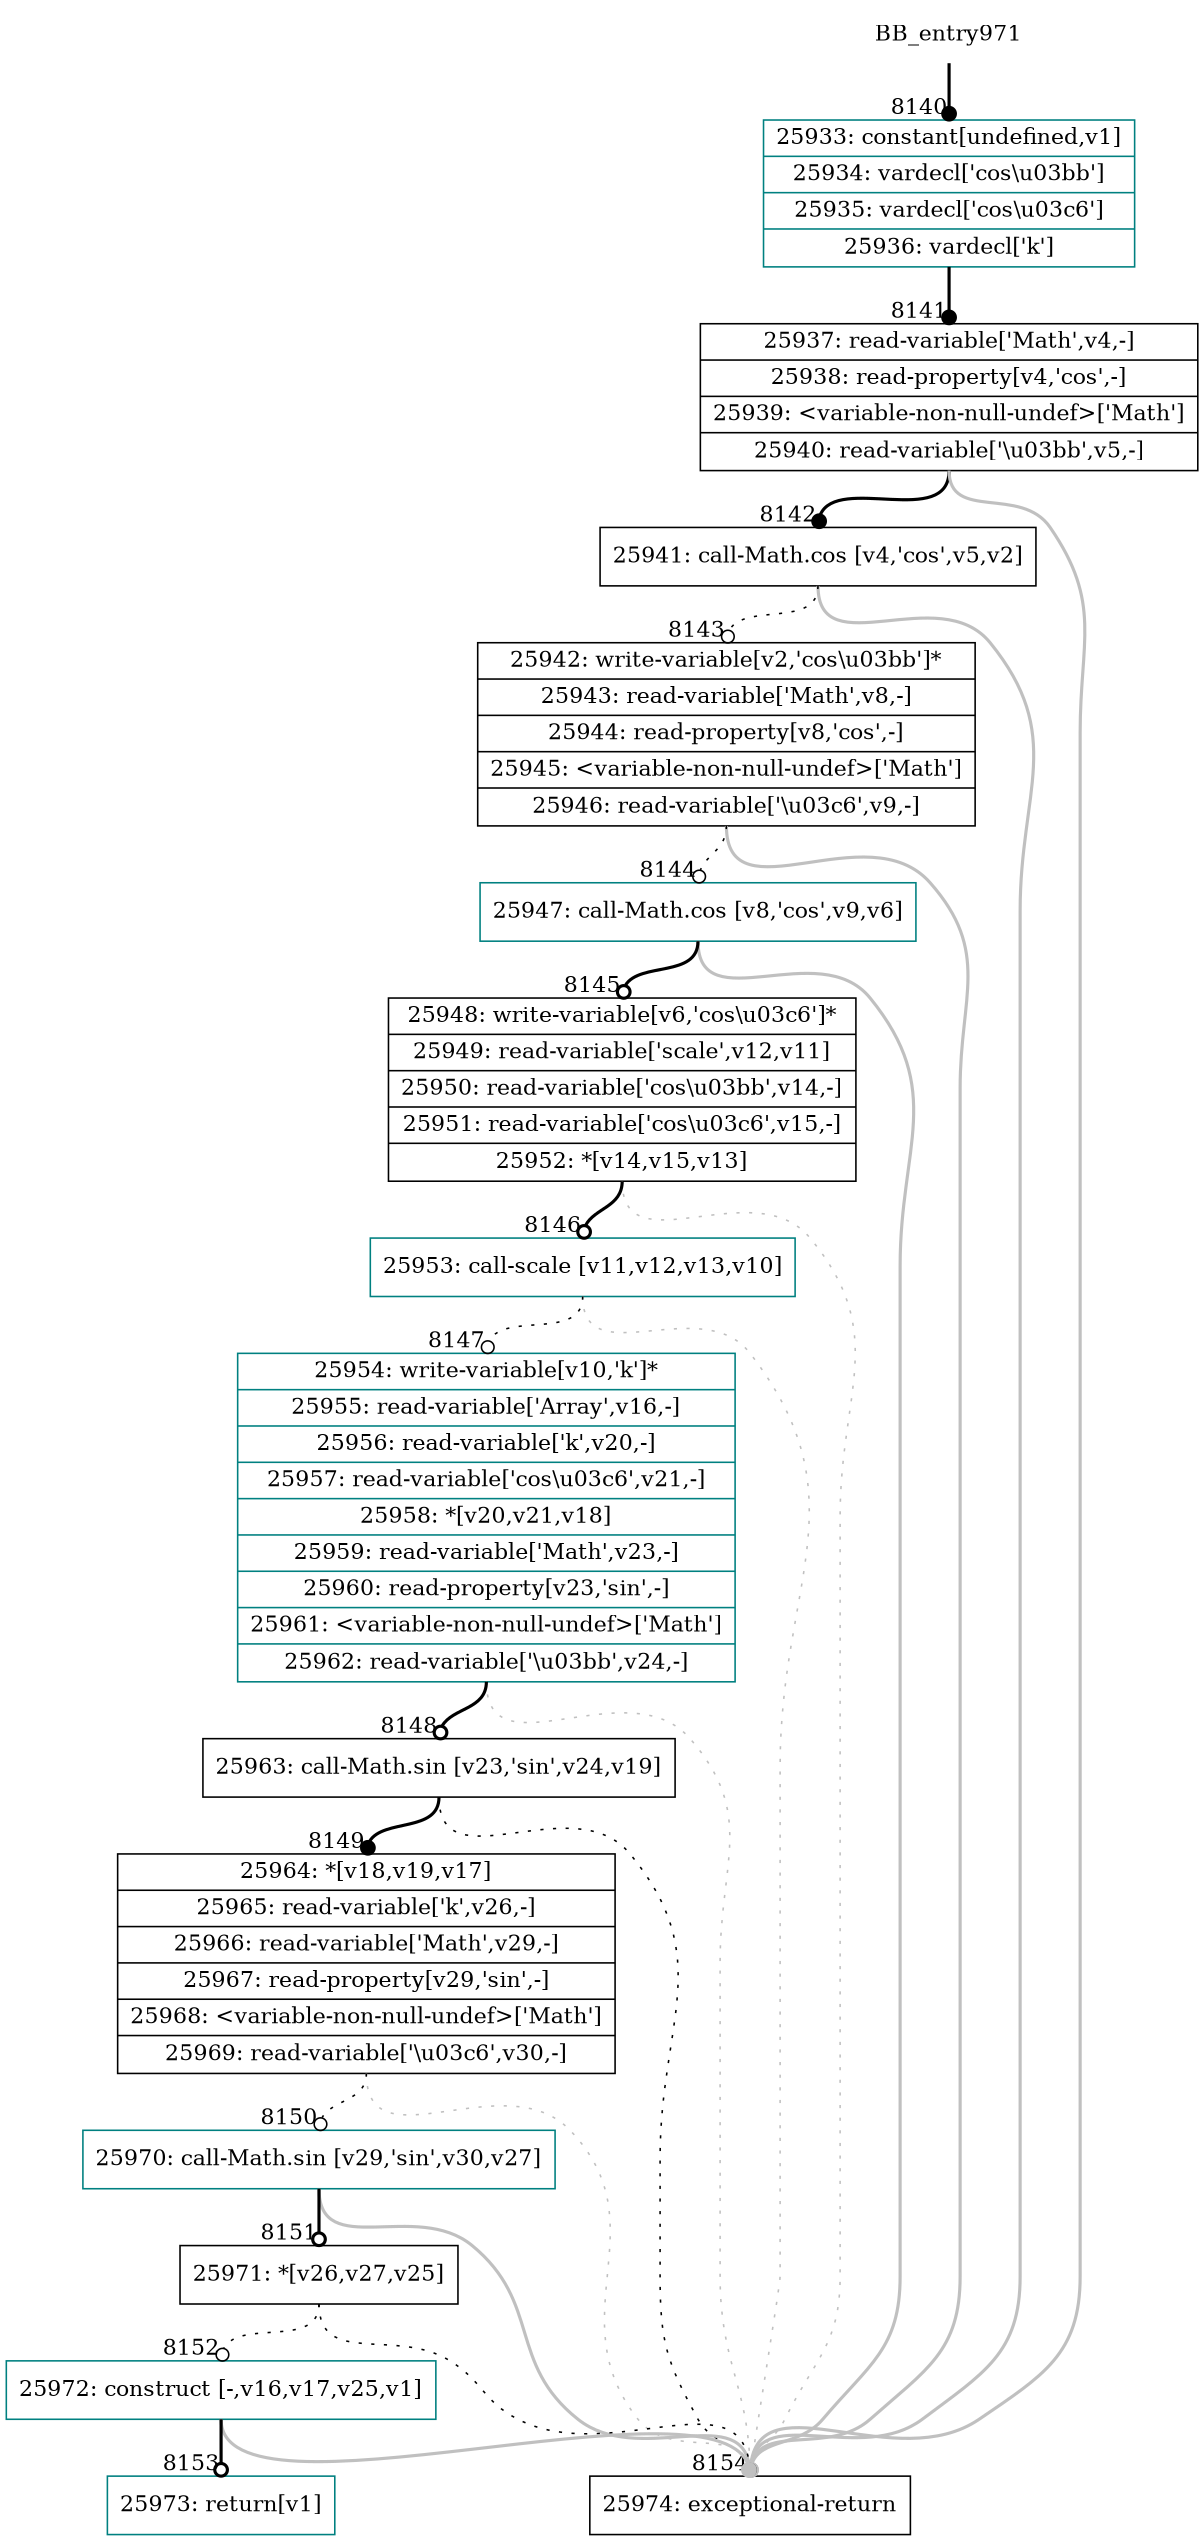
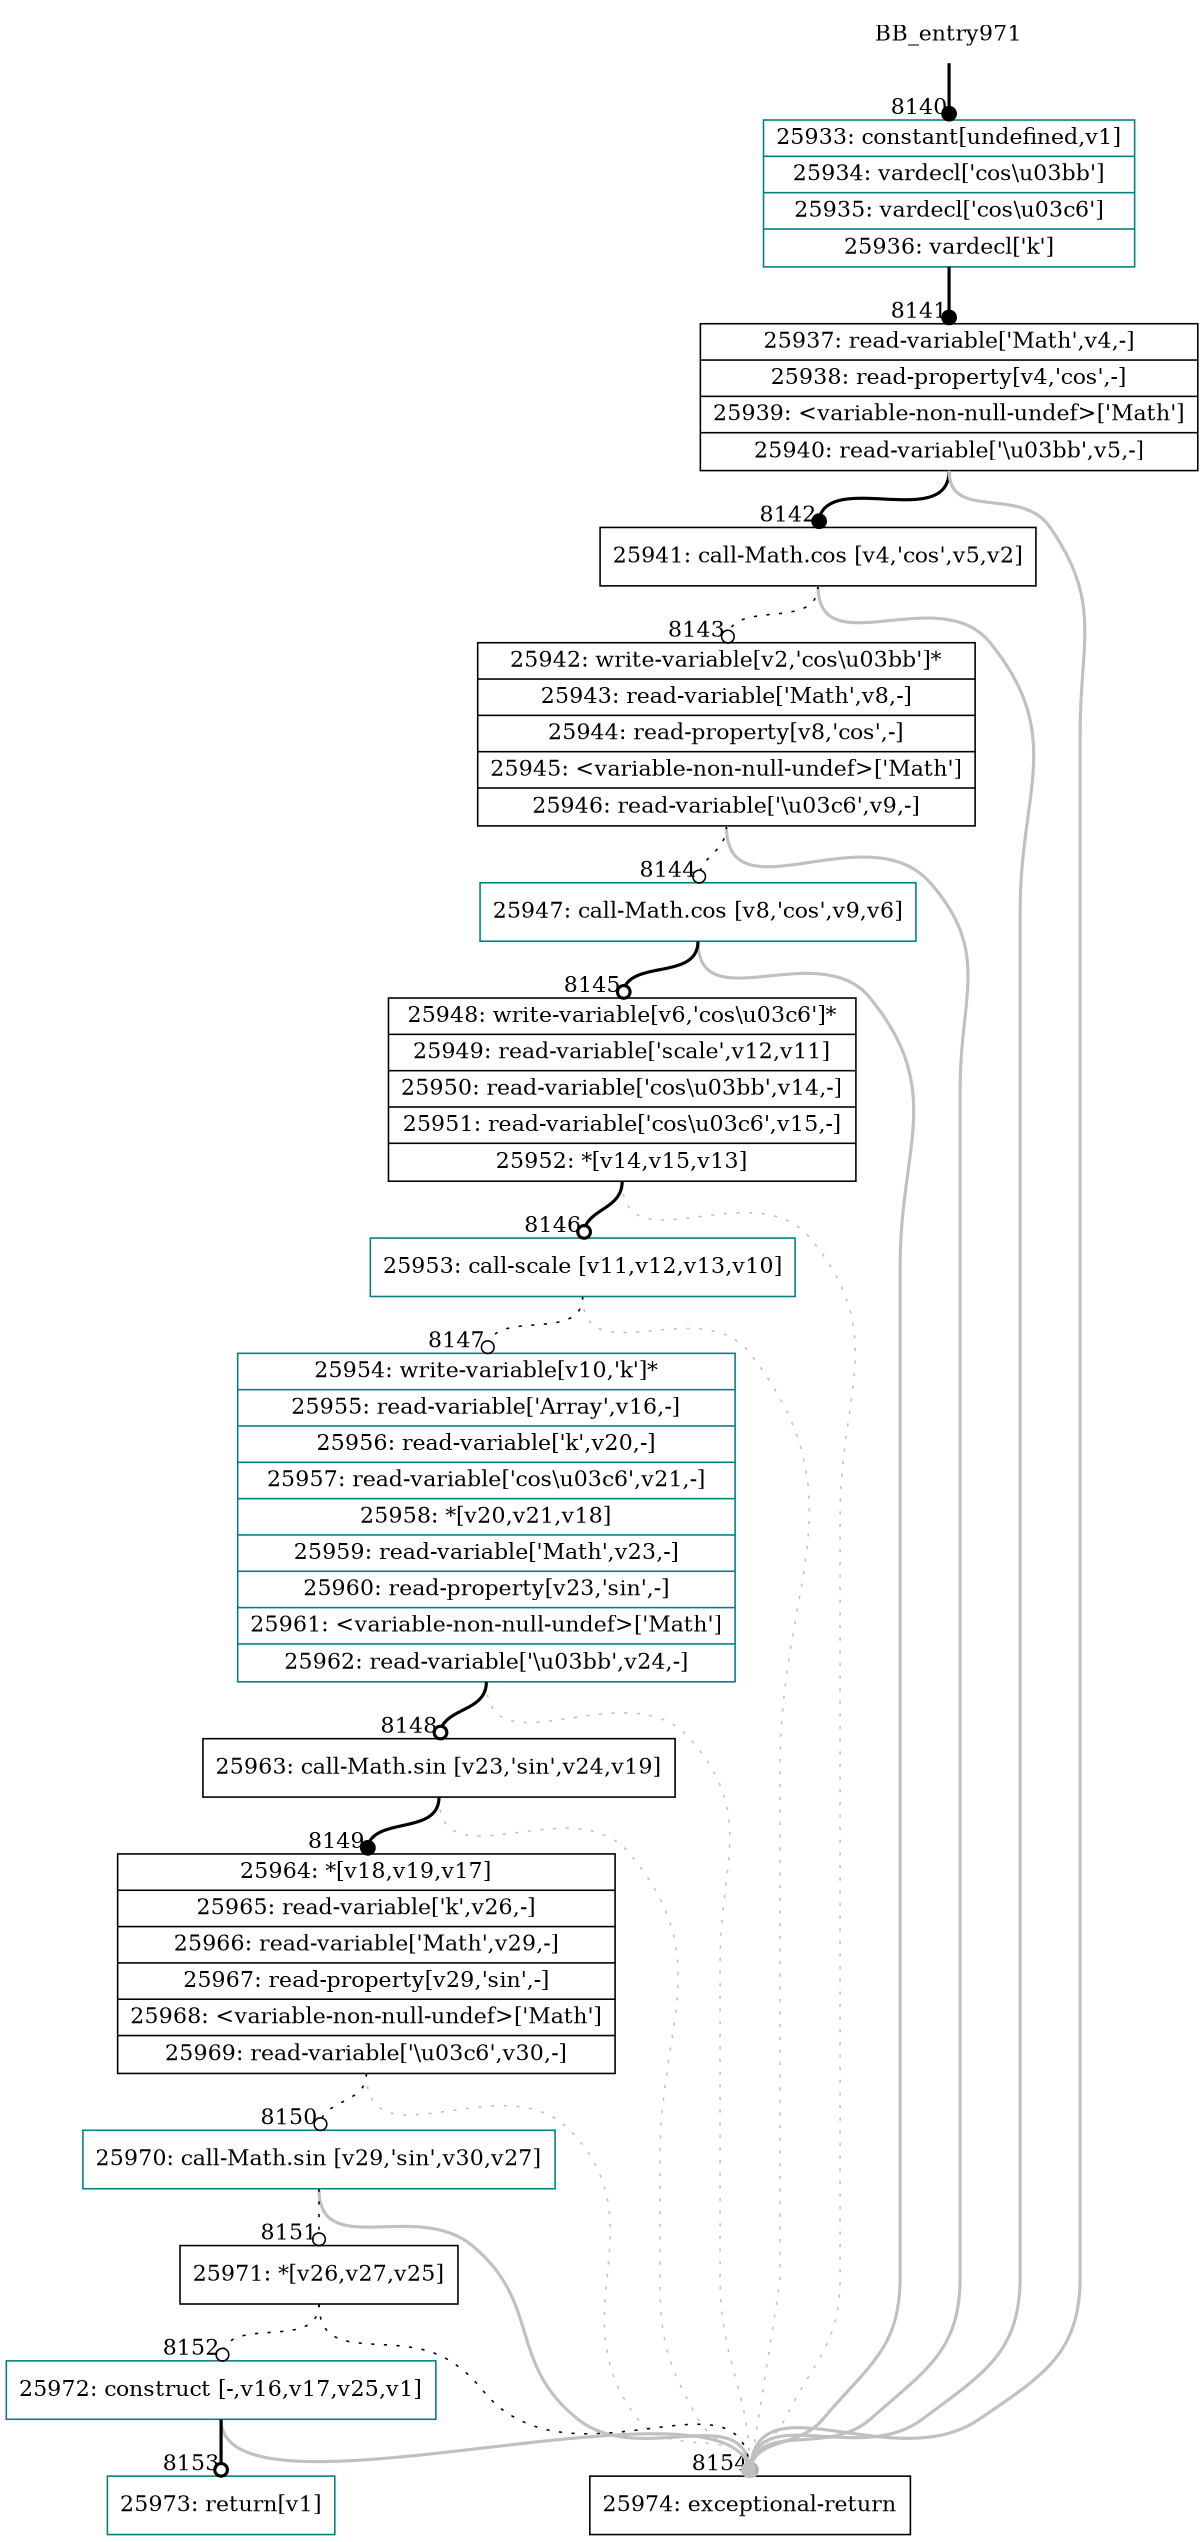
(669, 2057) -> (669, 2057)
(319, 2219) -> (319, 2219)
